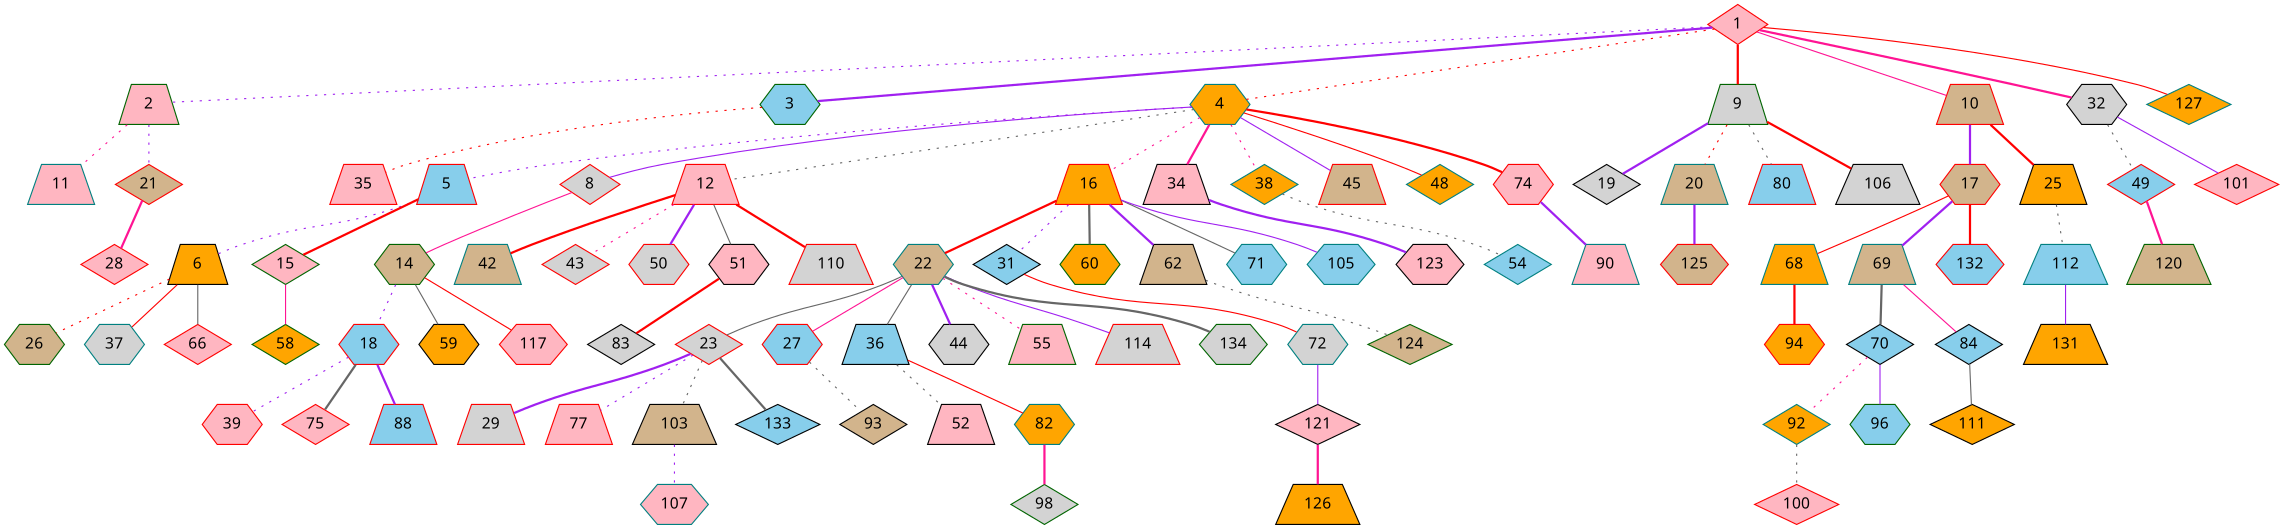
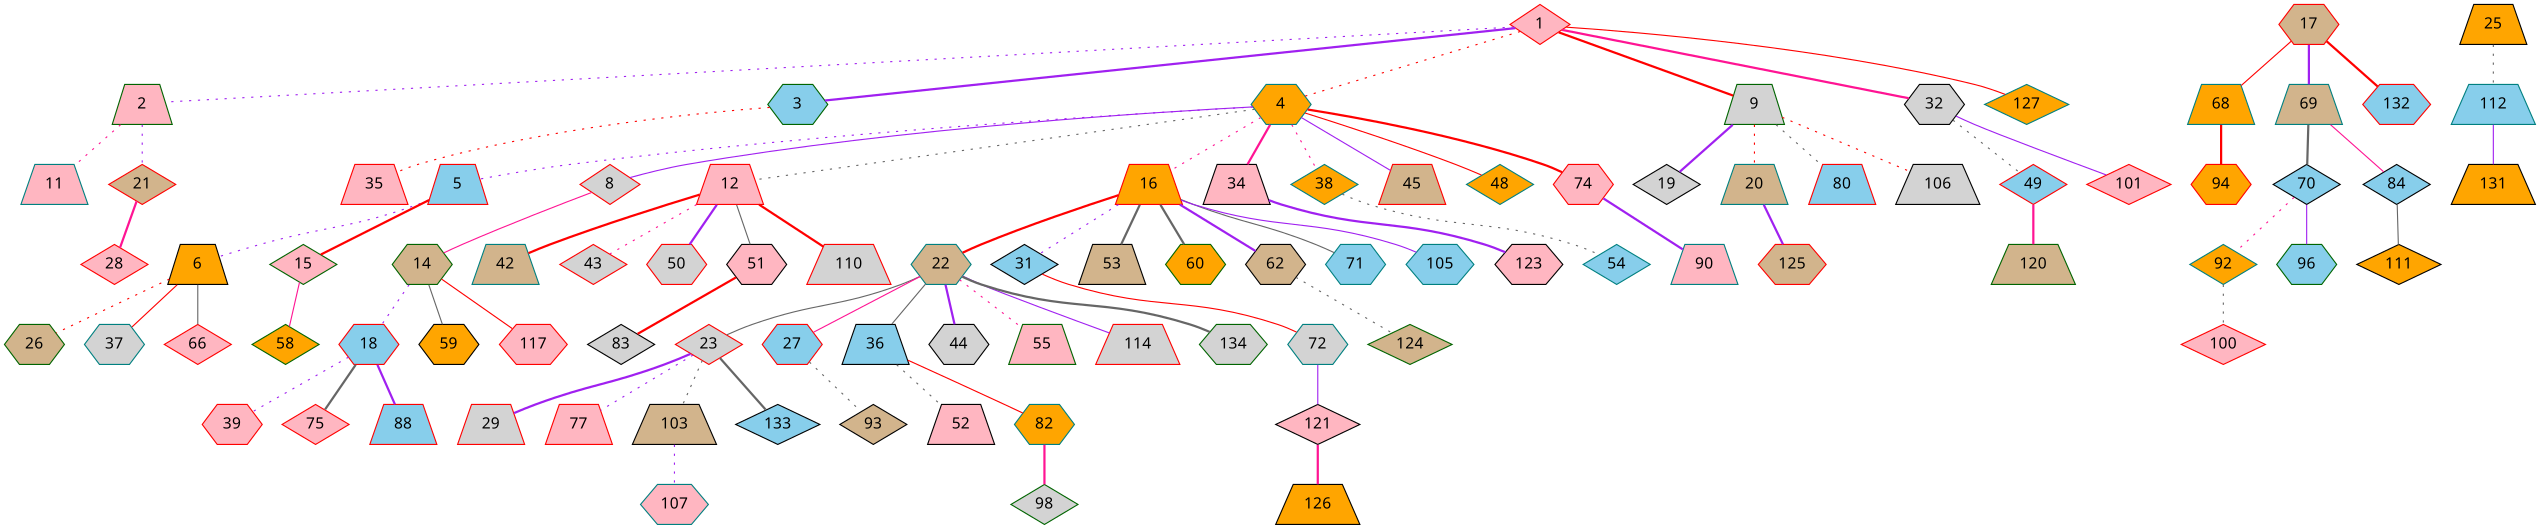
(1970, 104) -> none
(1809, 145) -> (1846, 144)
none -> (1112, 264)
(1173, 264) -> (1276, 264)
